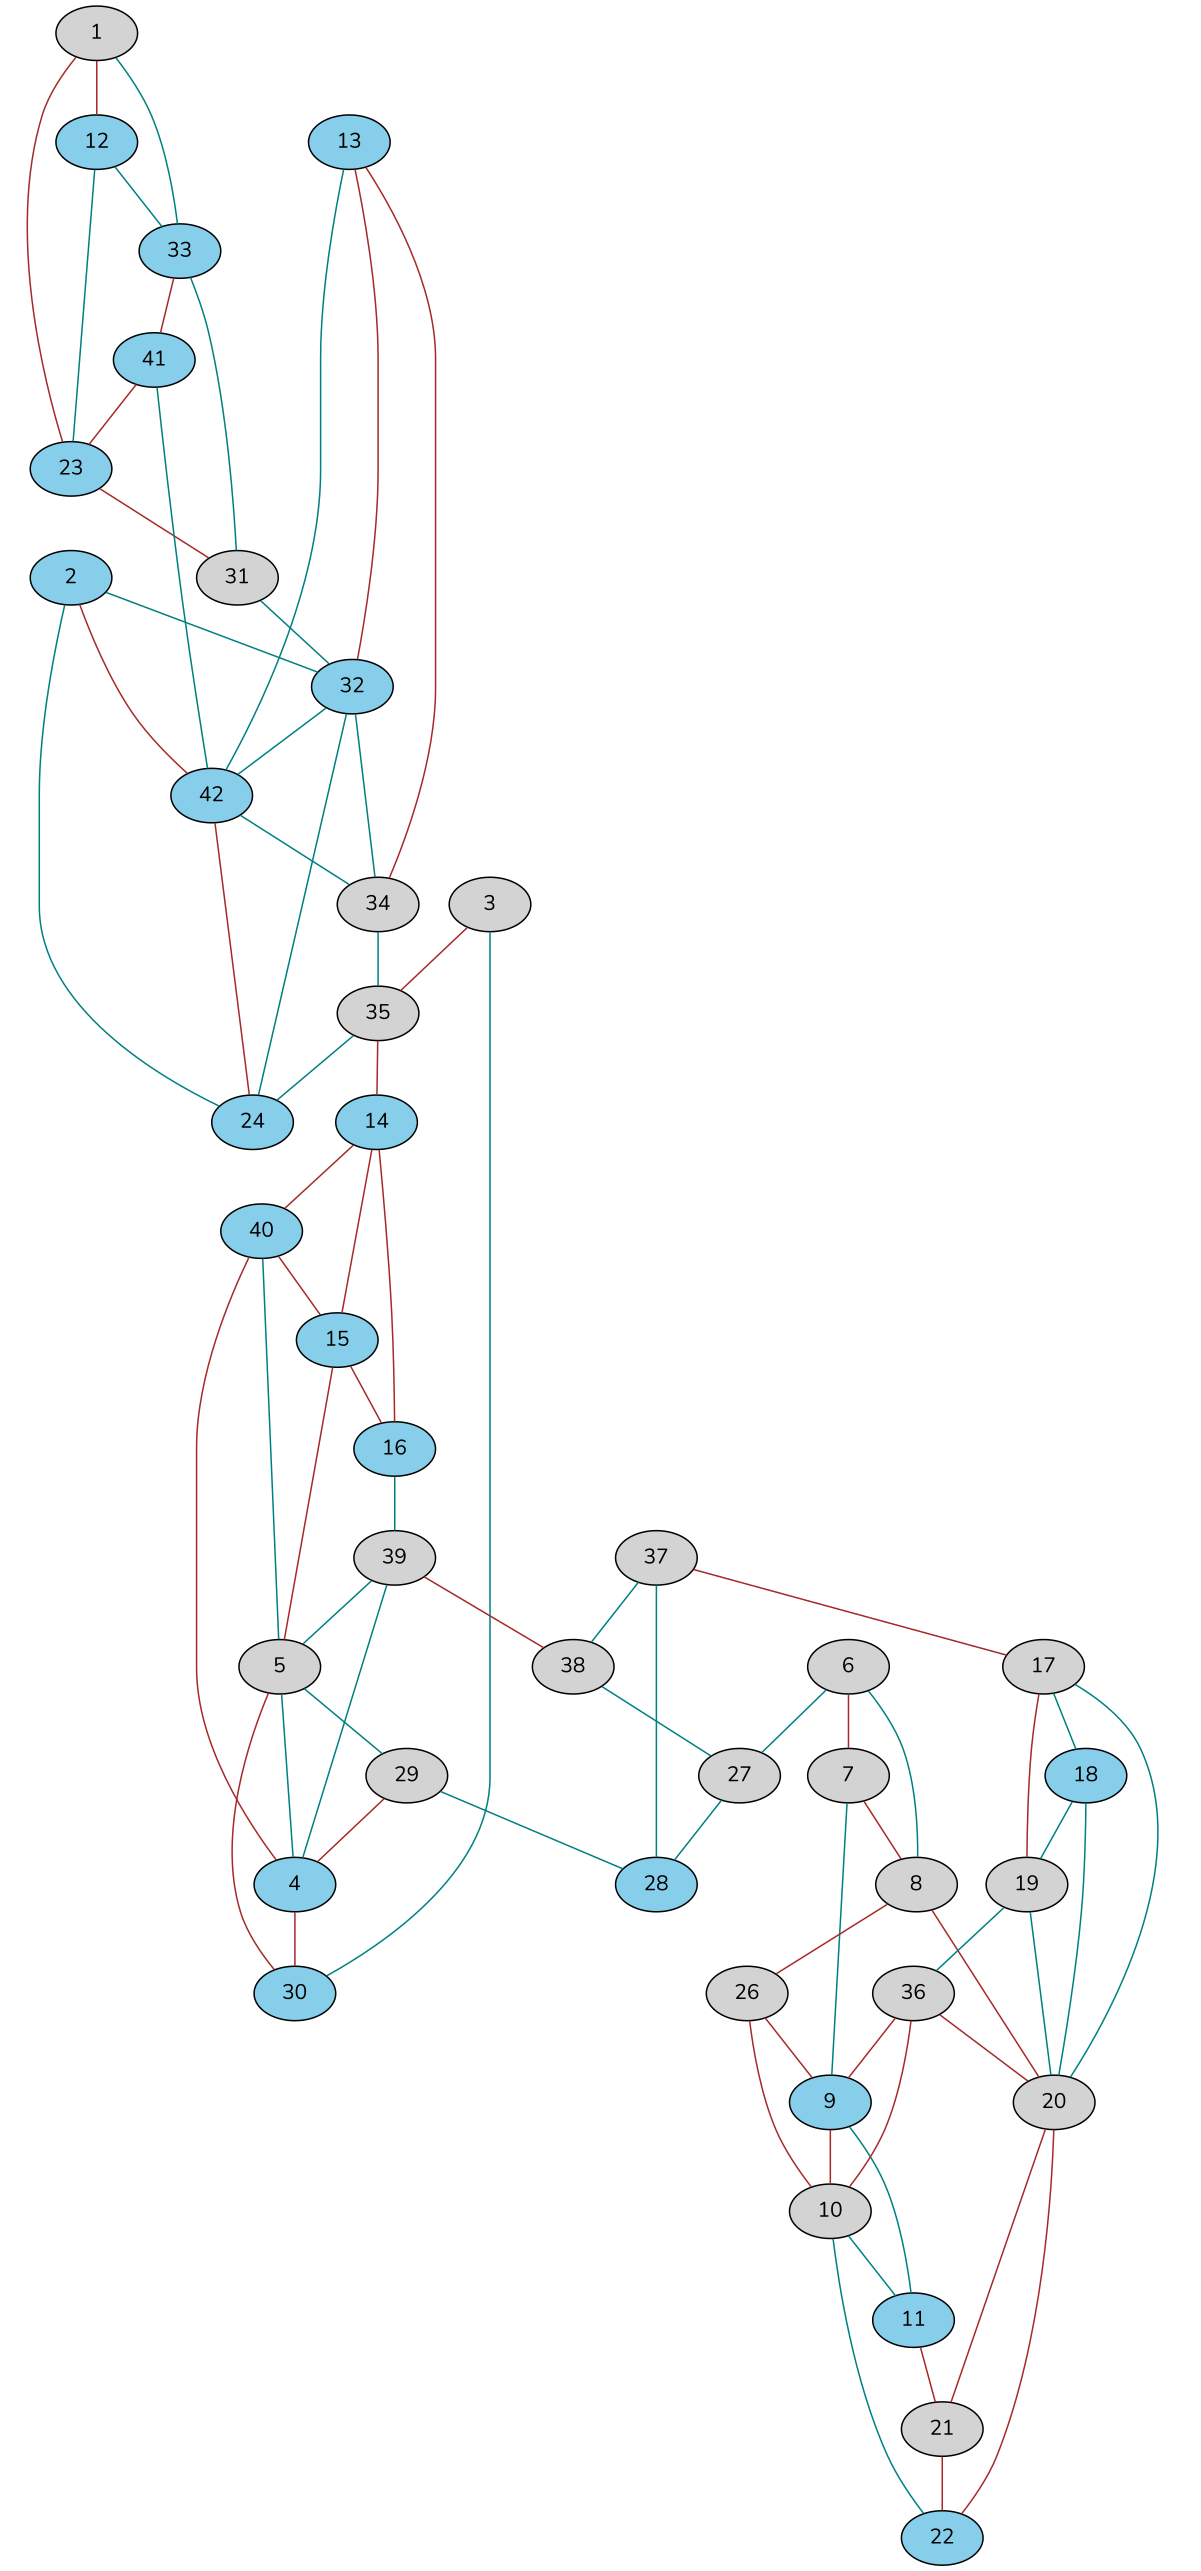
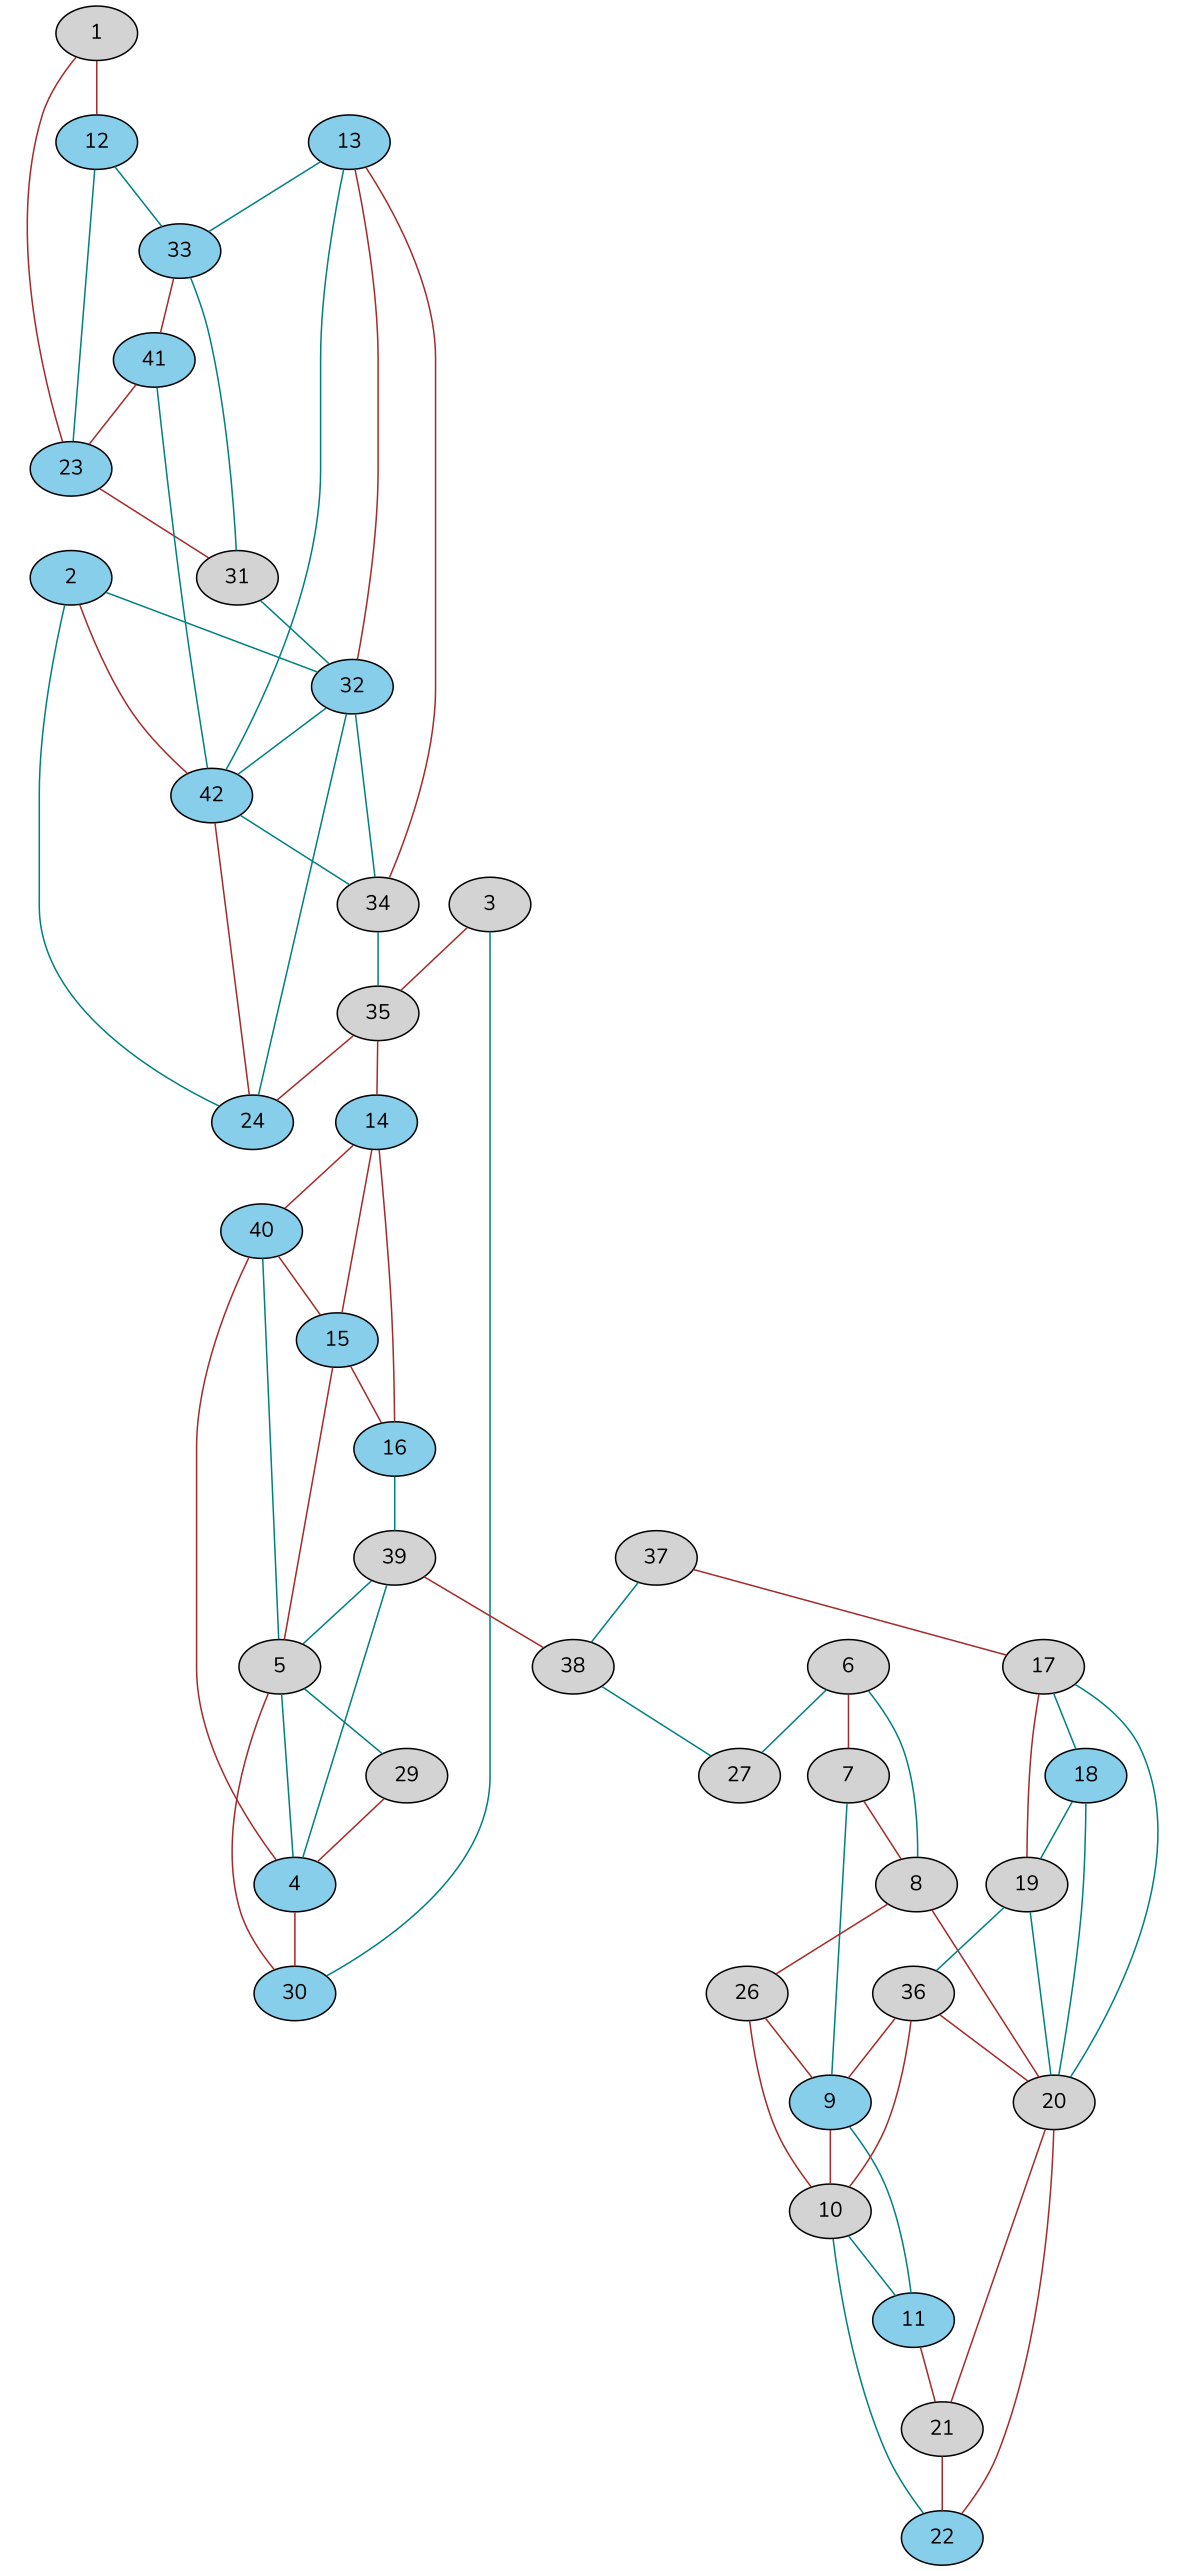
(159, 136) -> (265, 197)
(315, 1068) -> (315, 1068)
(656, 1885) -> none
